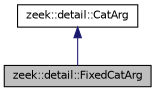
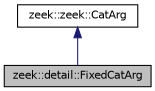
(78, 16) -> (78, 16)
